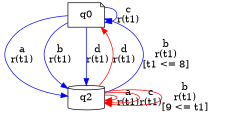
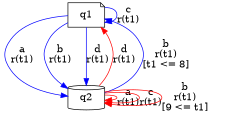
(86, 15) -> (86, 15)
